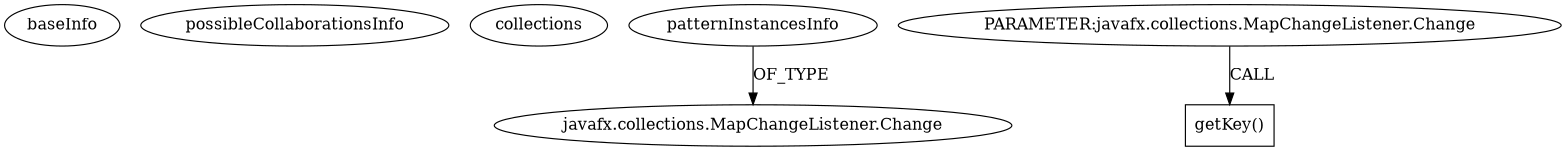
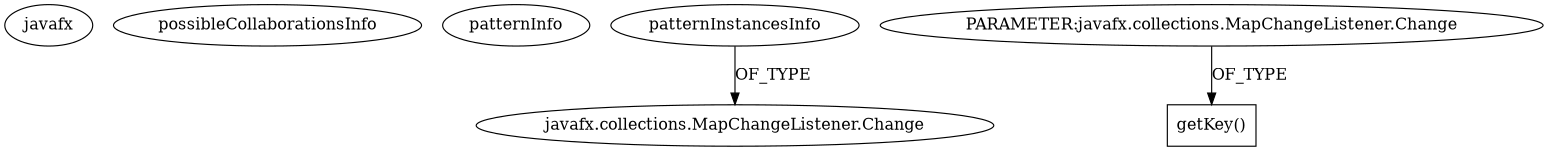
(62, 25) -> (49, 25)
(539, 25) -> (516, 25)
(1252, 75) -> (1250, 75)
